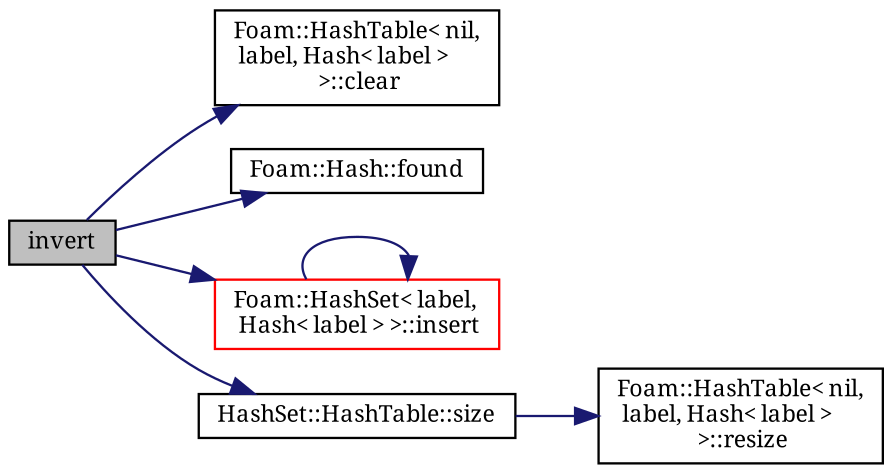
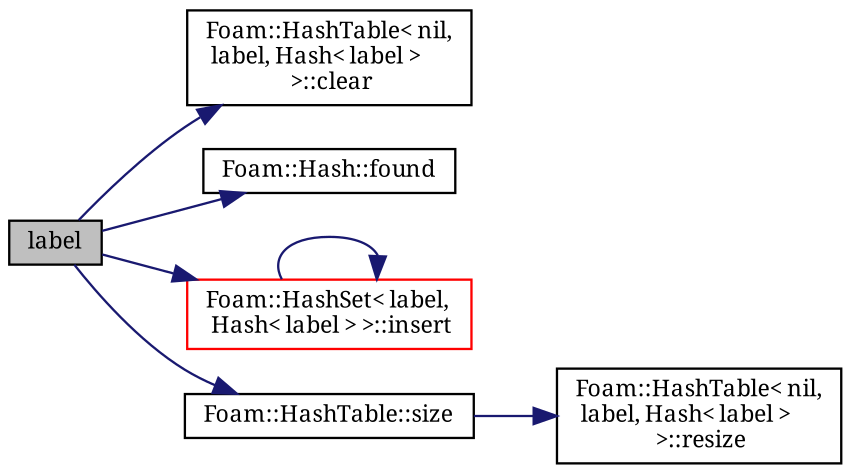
(62, 243) -> (55, 243)
(357, 416) -> (329, 416)
